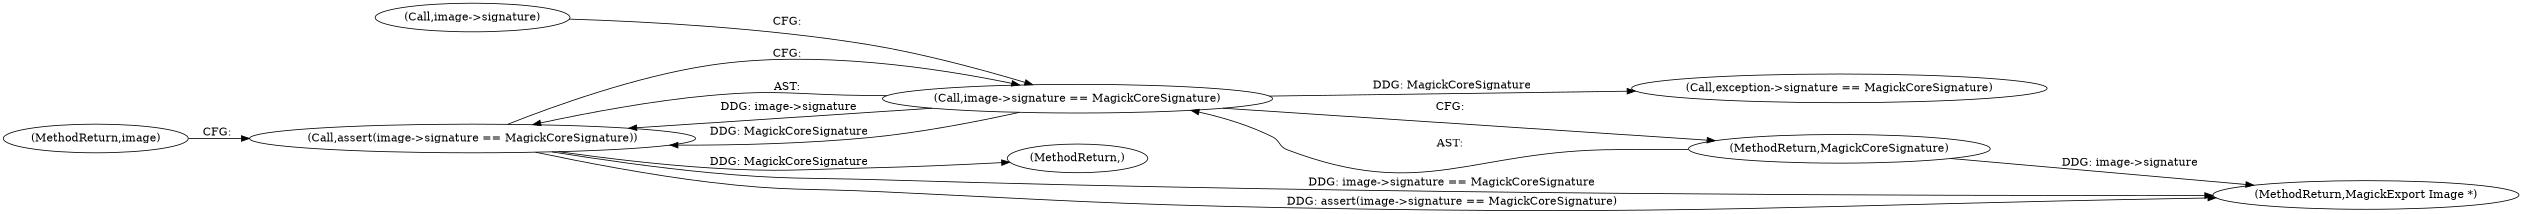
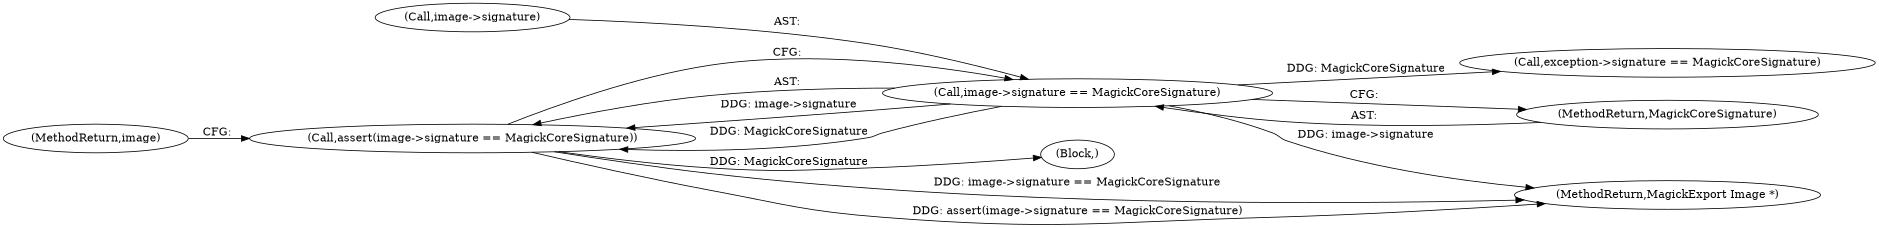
(789, 22) -> (789, 22)
(1078, 158) -> (1078, 154)
(2098, 172) -> (1345, 158)
